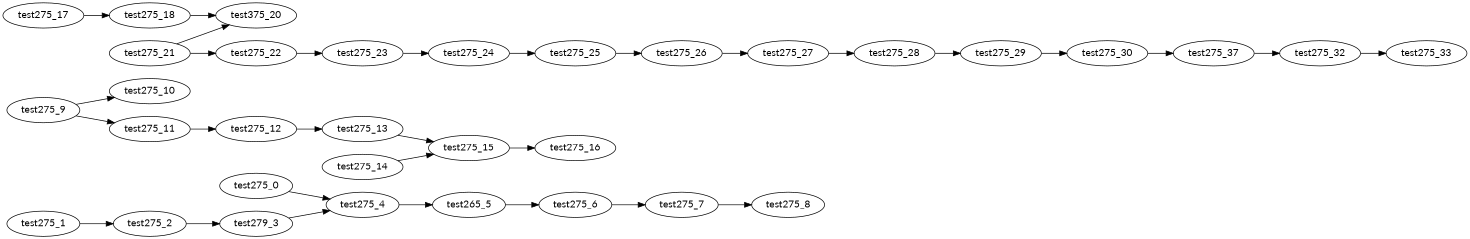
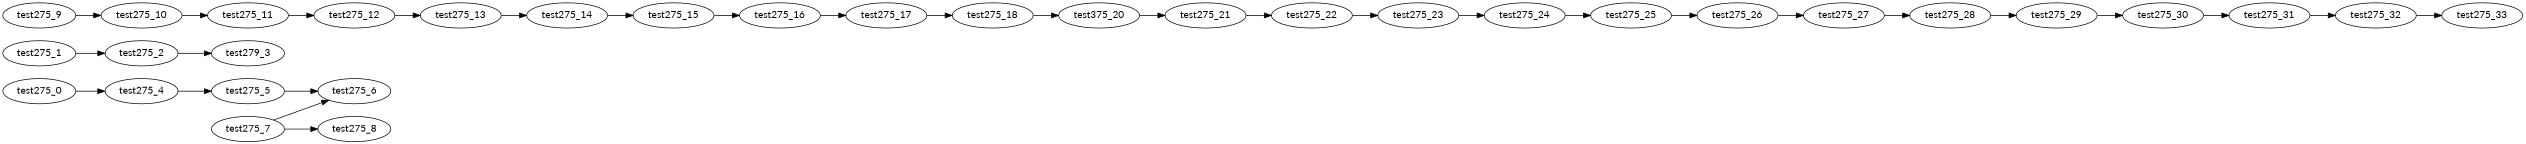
none -> (830, 15)
(200, 36) -> (1149, 15)
(1214, 53) -> (2269, 15)
(92, 119) -> (191, 15)
(412, 138) -> (510, 15)
(469, 205) -> (248, 91)
(625, 205) -> (298, 111)
(306, 215) -> none
